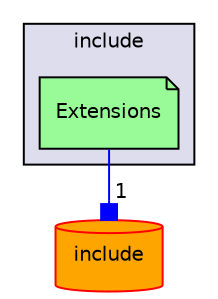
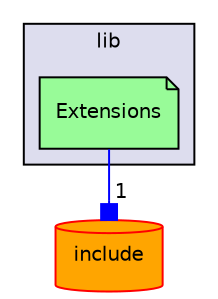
(109, 43) -> (109, 43)
